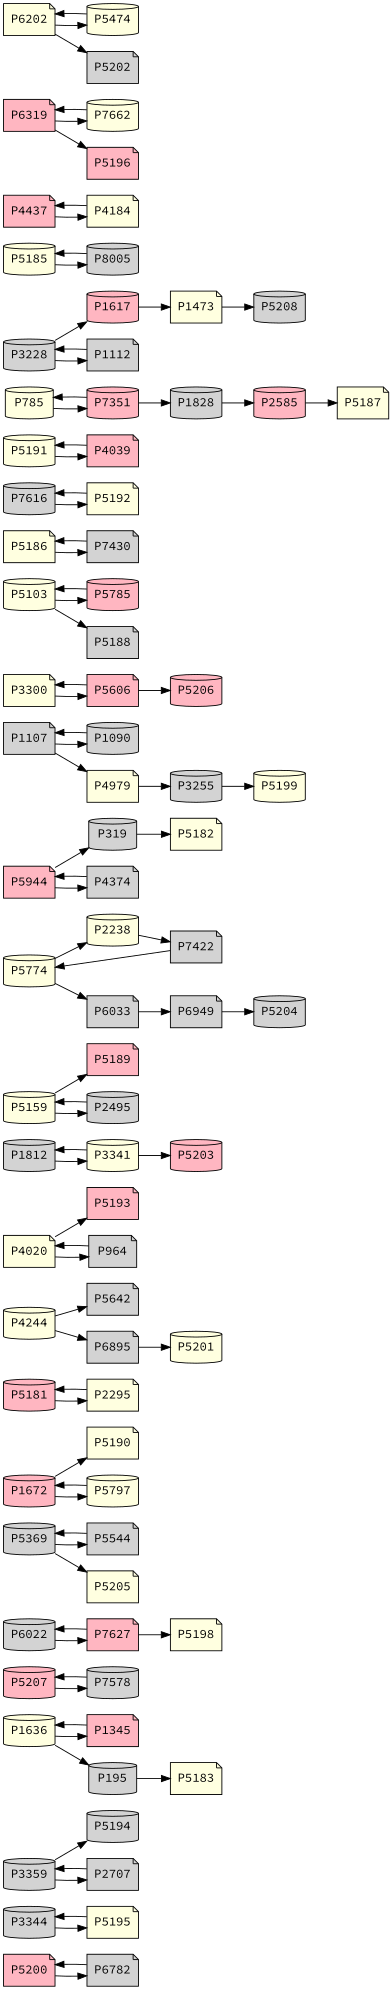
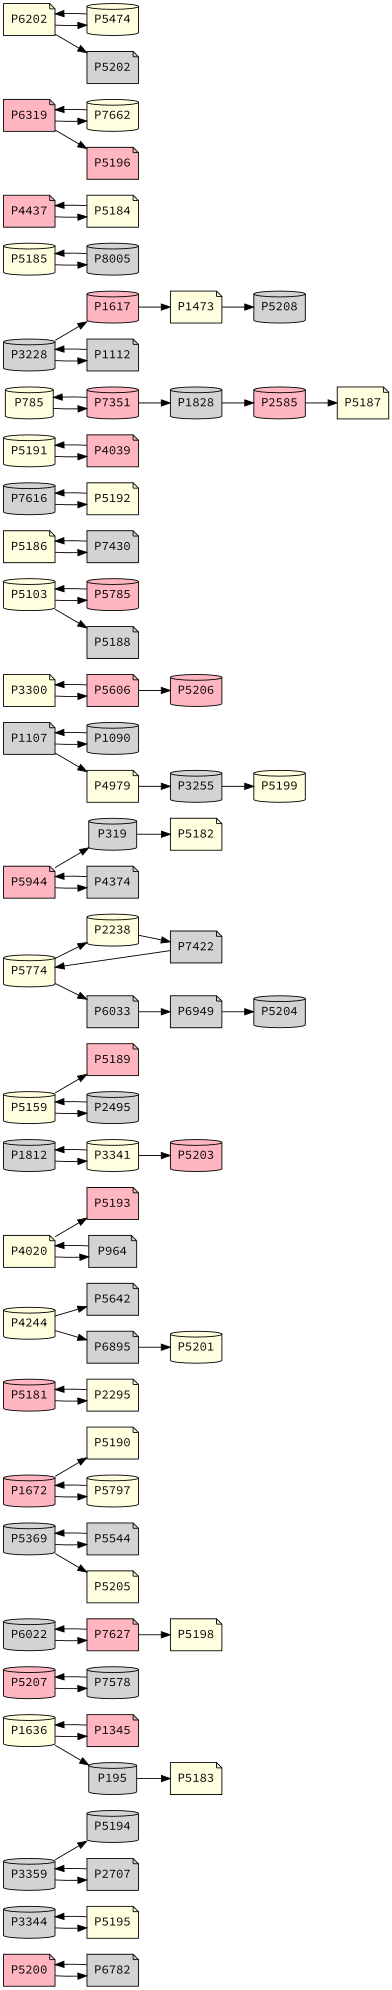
(113, 211) -> (113, 211)
